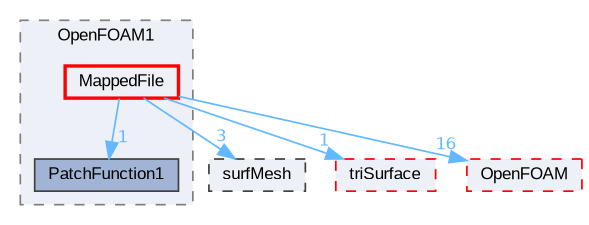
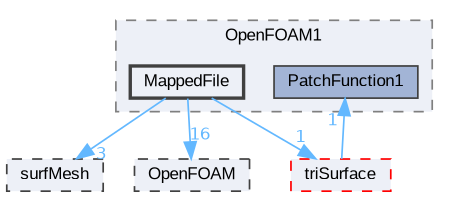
(122, 82) -> (187, 82)
(116, 120) -> (343, 137)
(524, 175) -> (192, 175)
